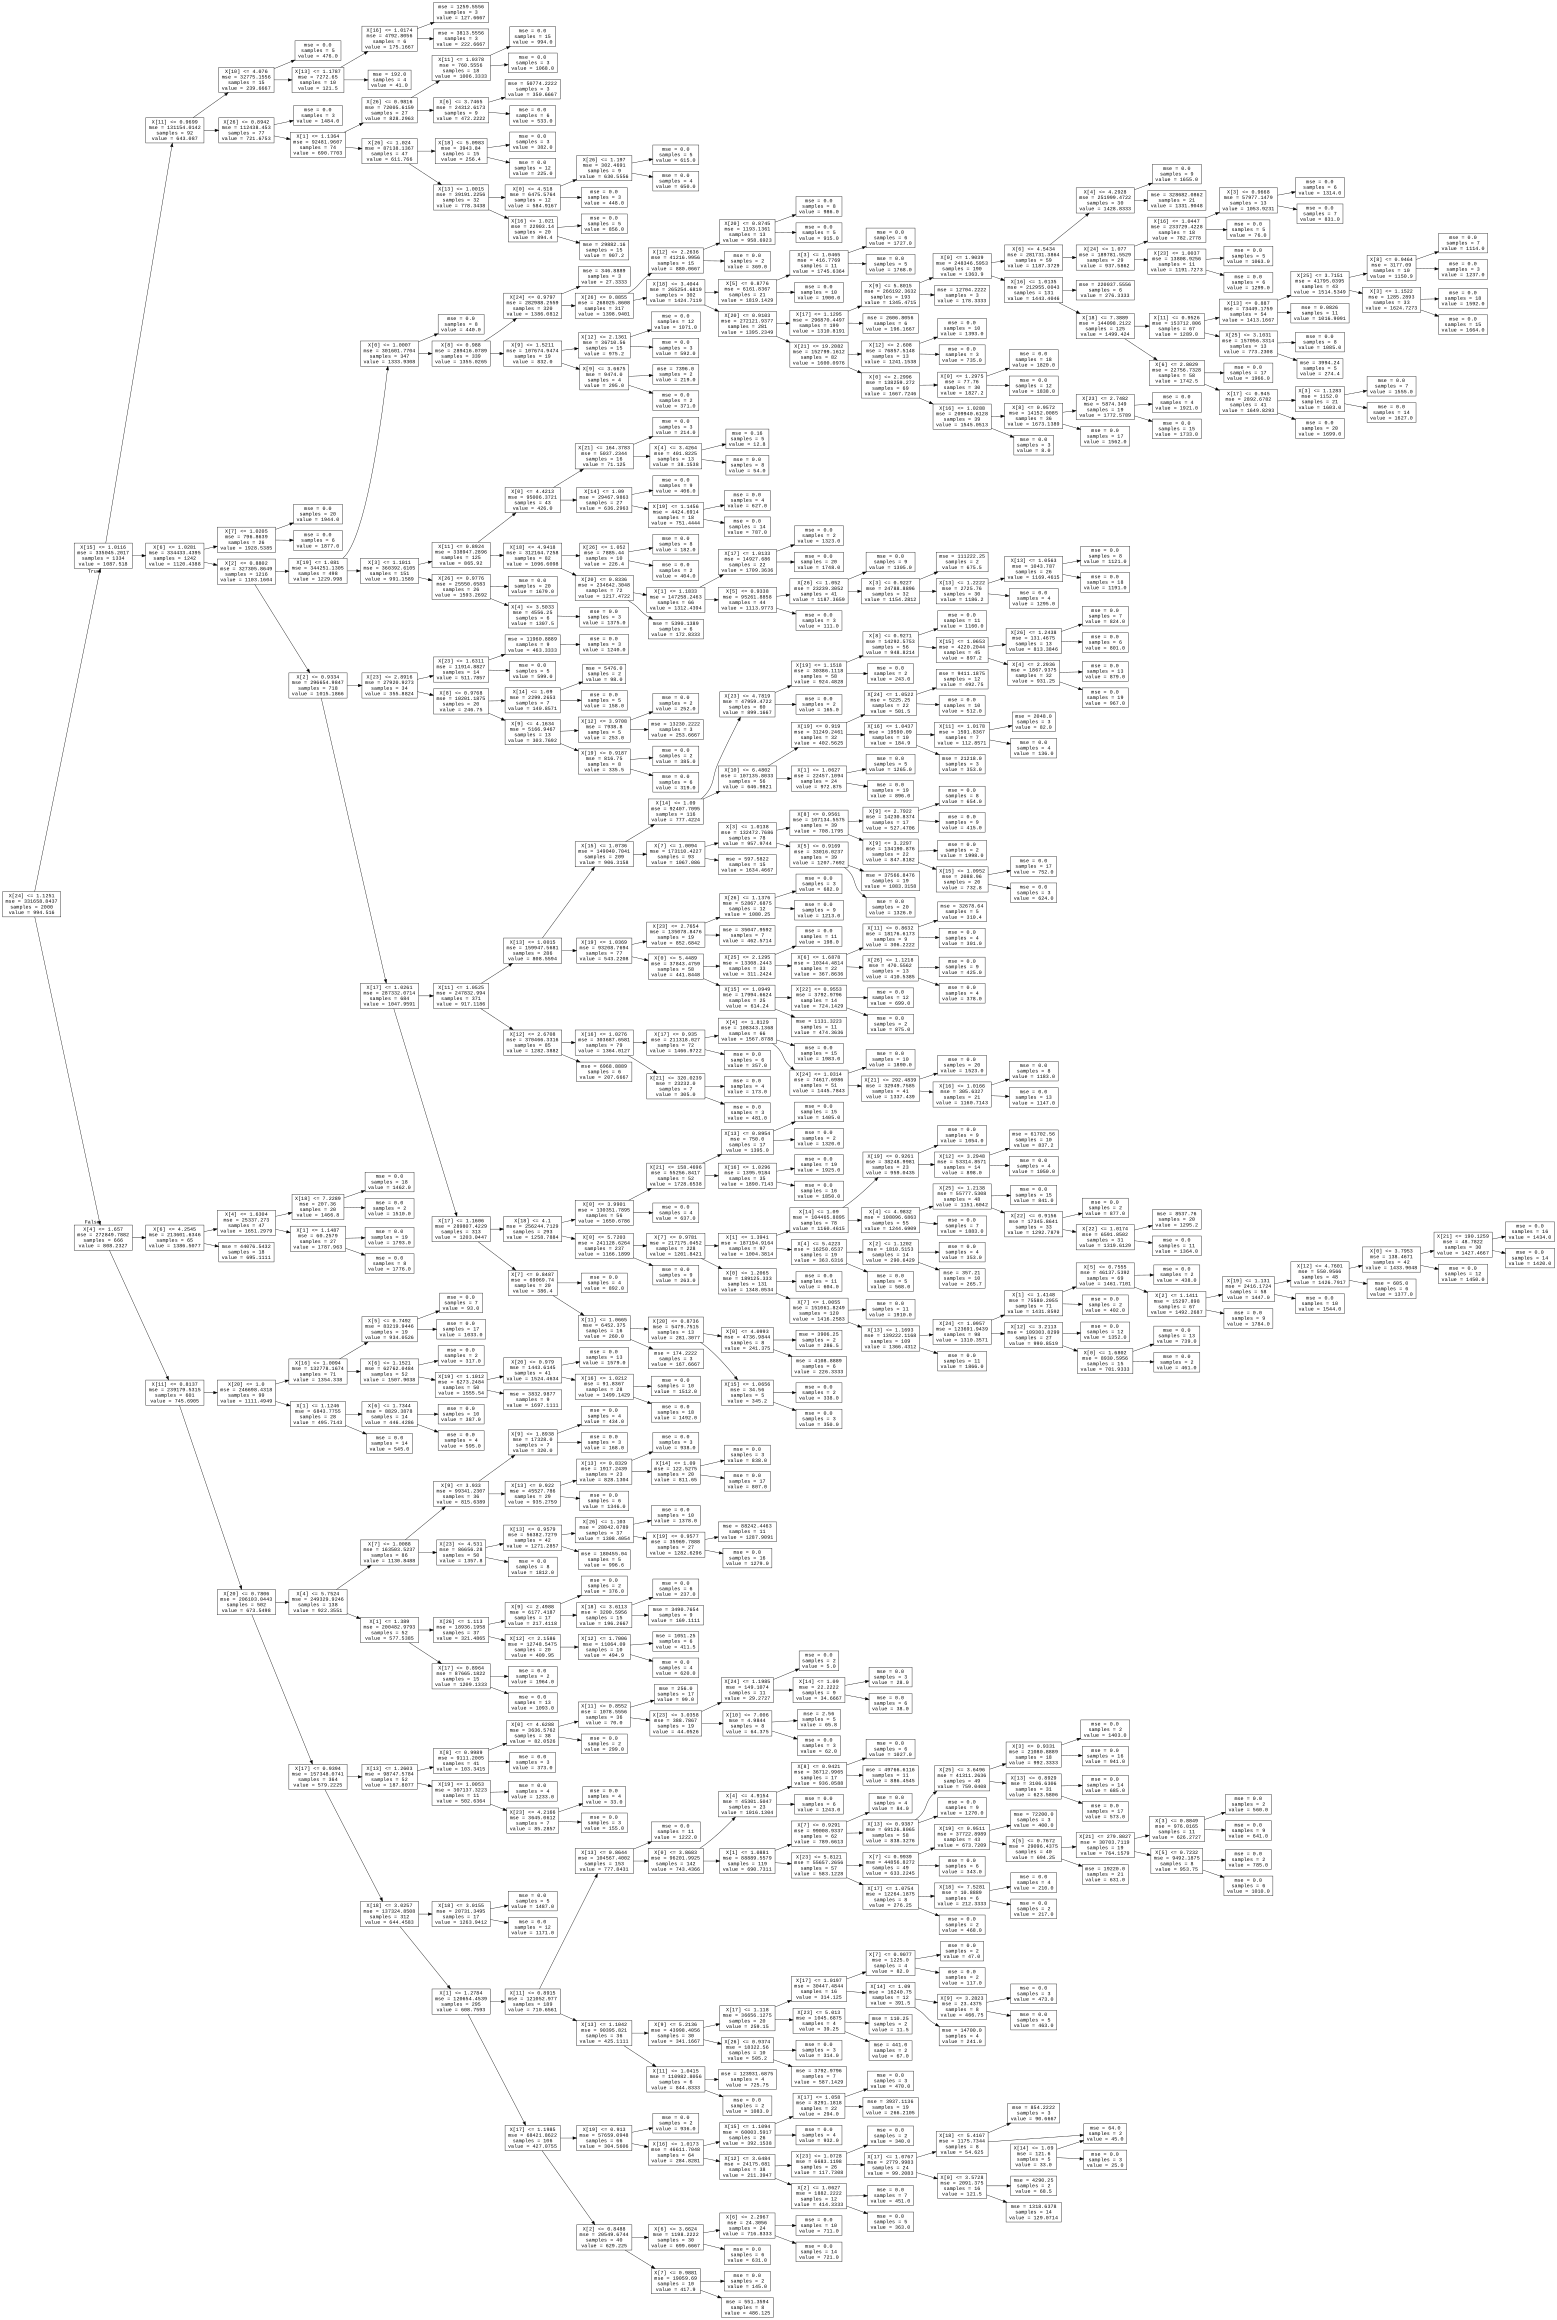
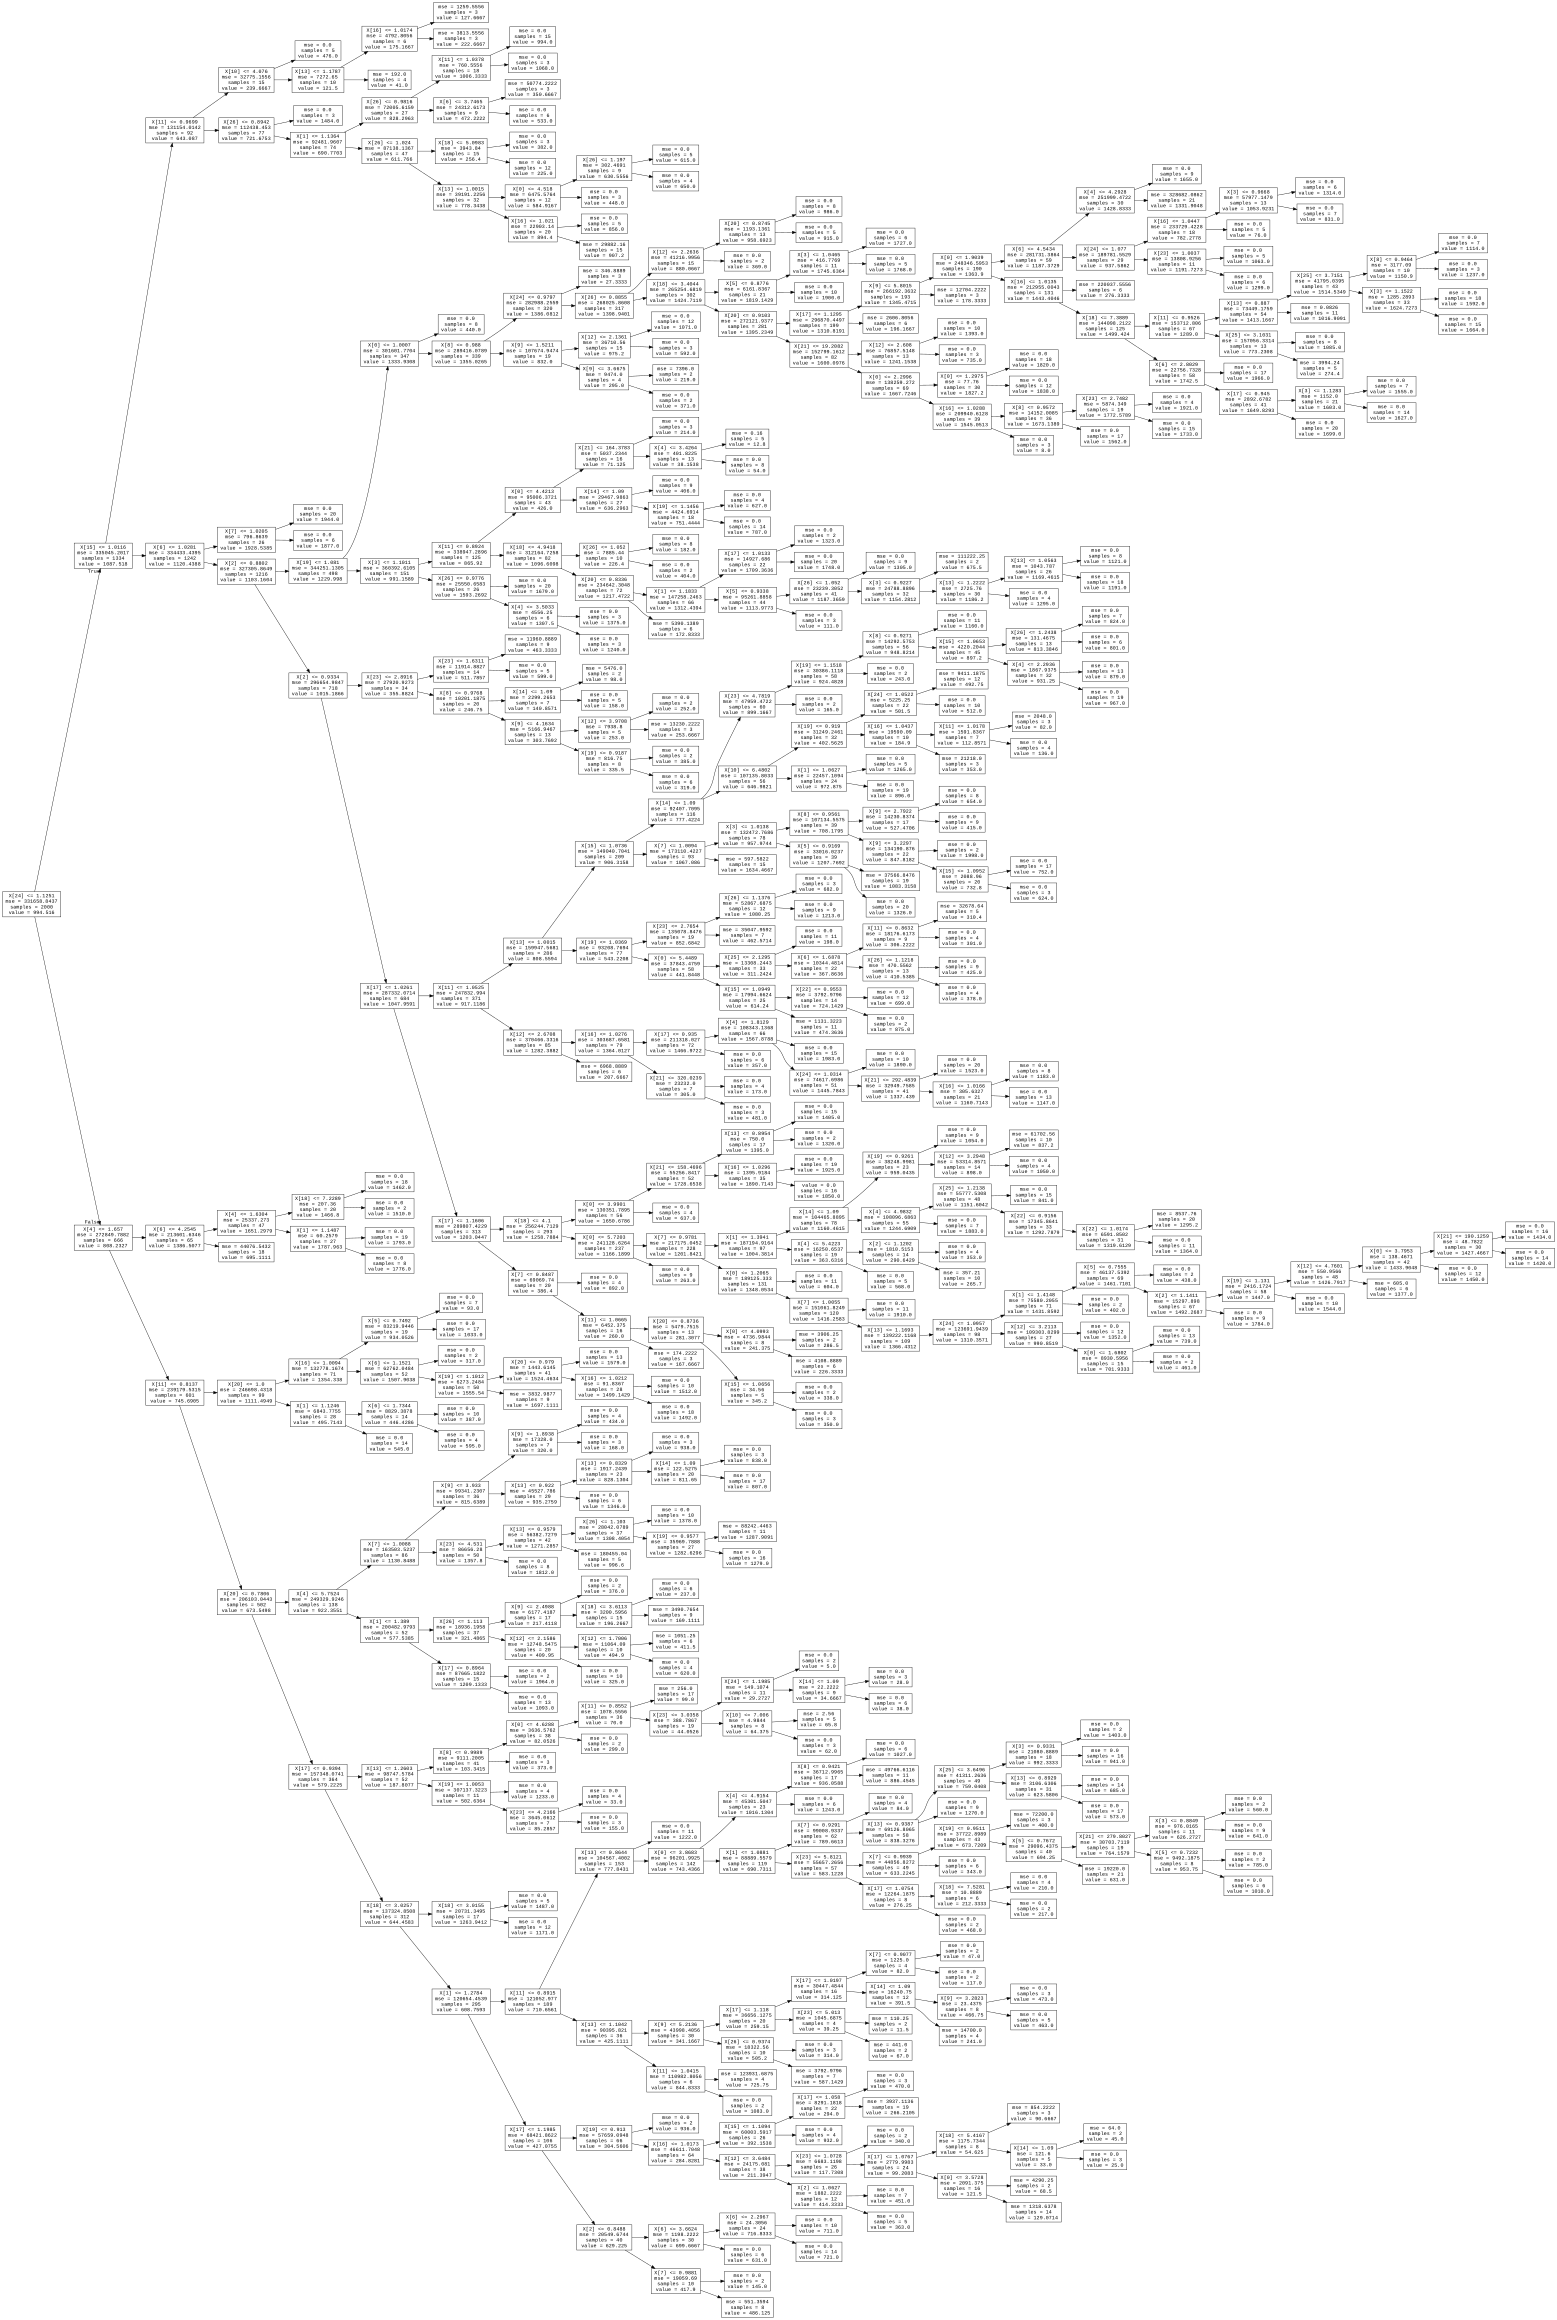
(568, 645) -> (567, 629)
(819, 1191) -> (819, 1191)
(1105, 1208) -> none
(962, 1361) -> none
none -> (604, 1676)
(1034, 2138) -> (998, 2150)
